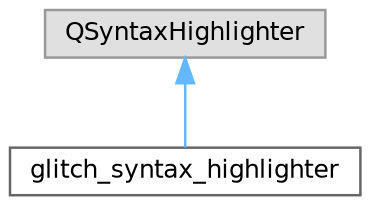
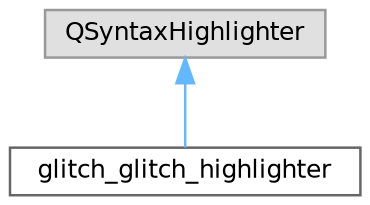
(185, 171) -> (185, 171)
